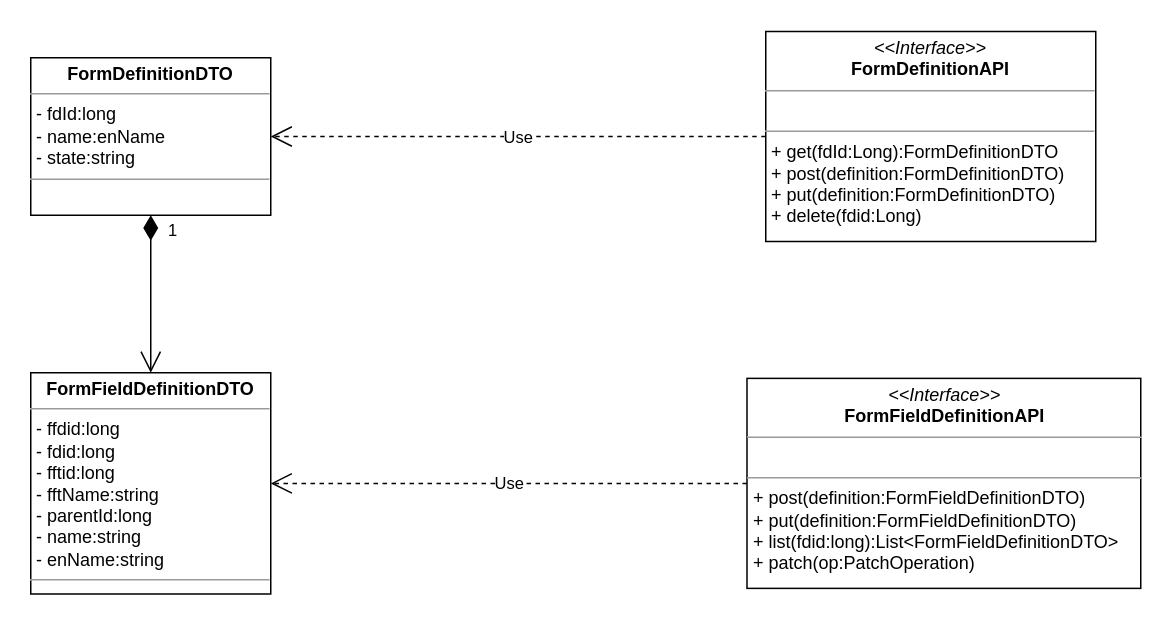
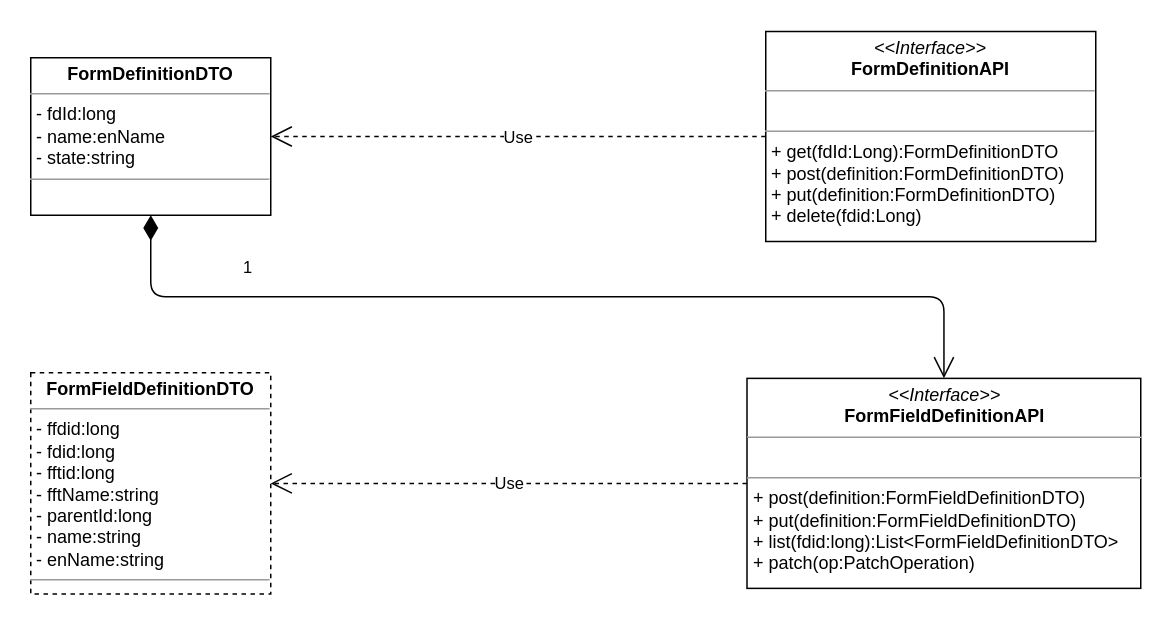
(151, 326) -> (580, 297)
(151, 483) -> (151, 483)
